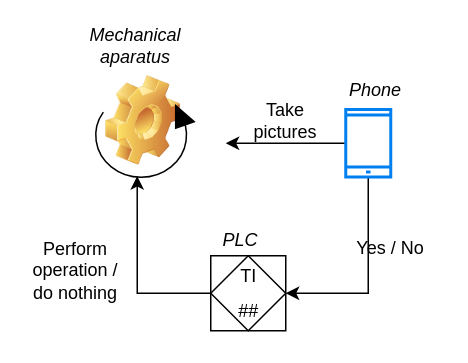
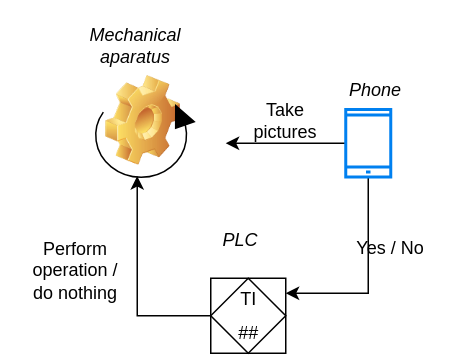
(248, 293) -> (248, 316)
